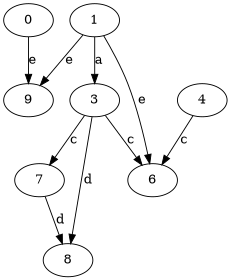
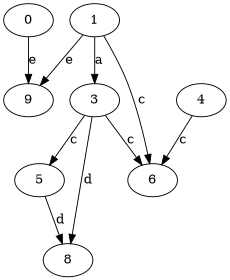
(142, 100) -> (142, 100)
(40, 180) -> (40, 180)
